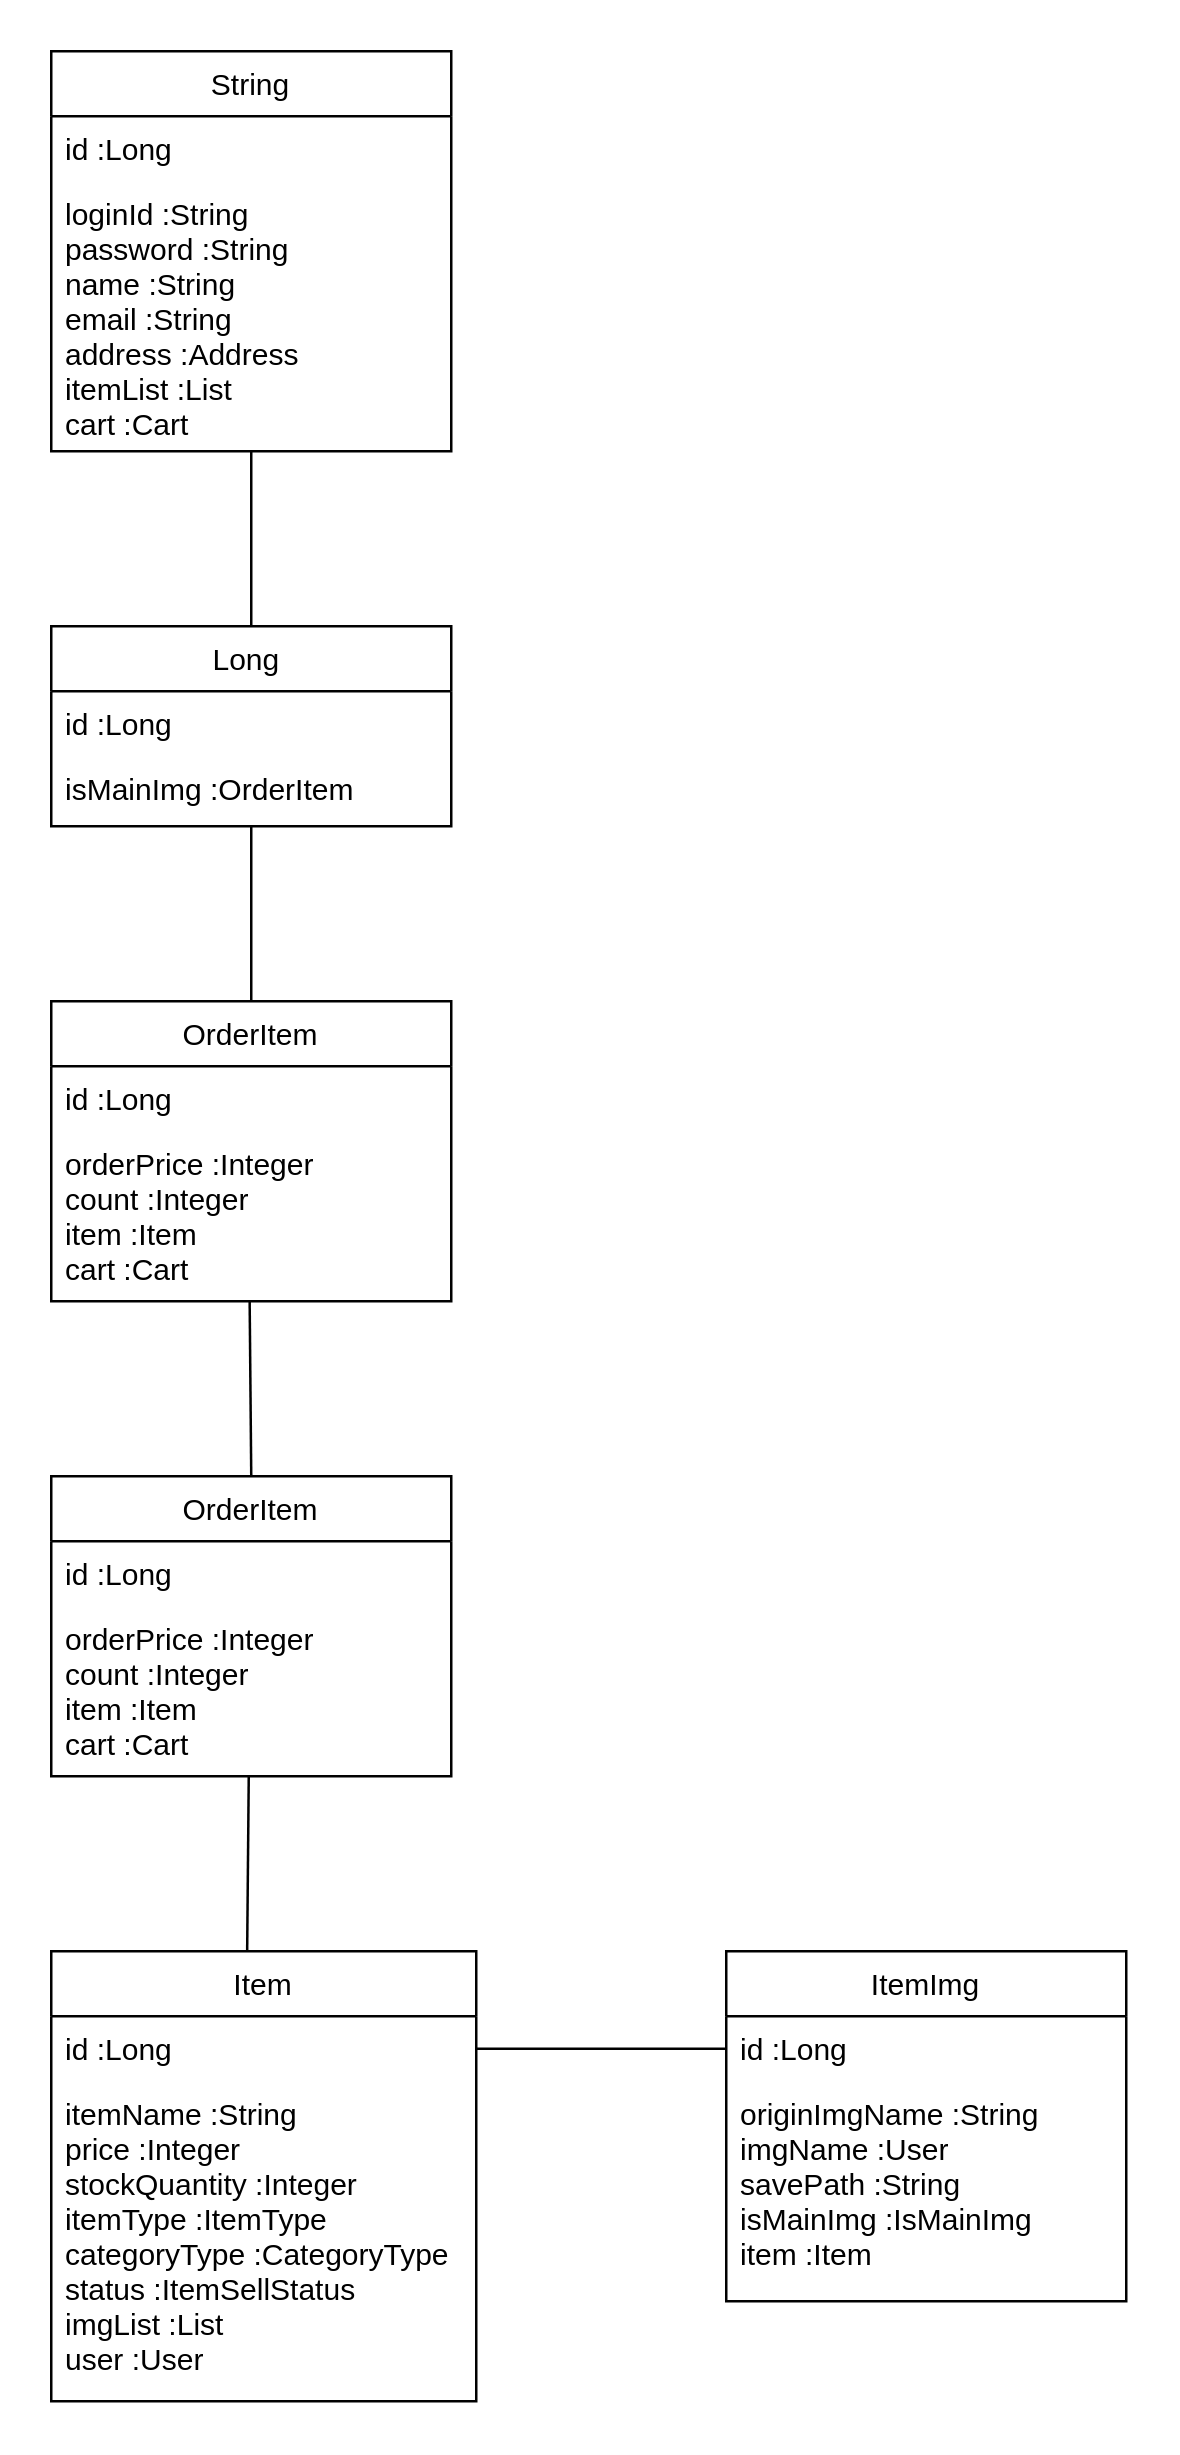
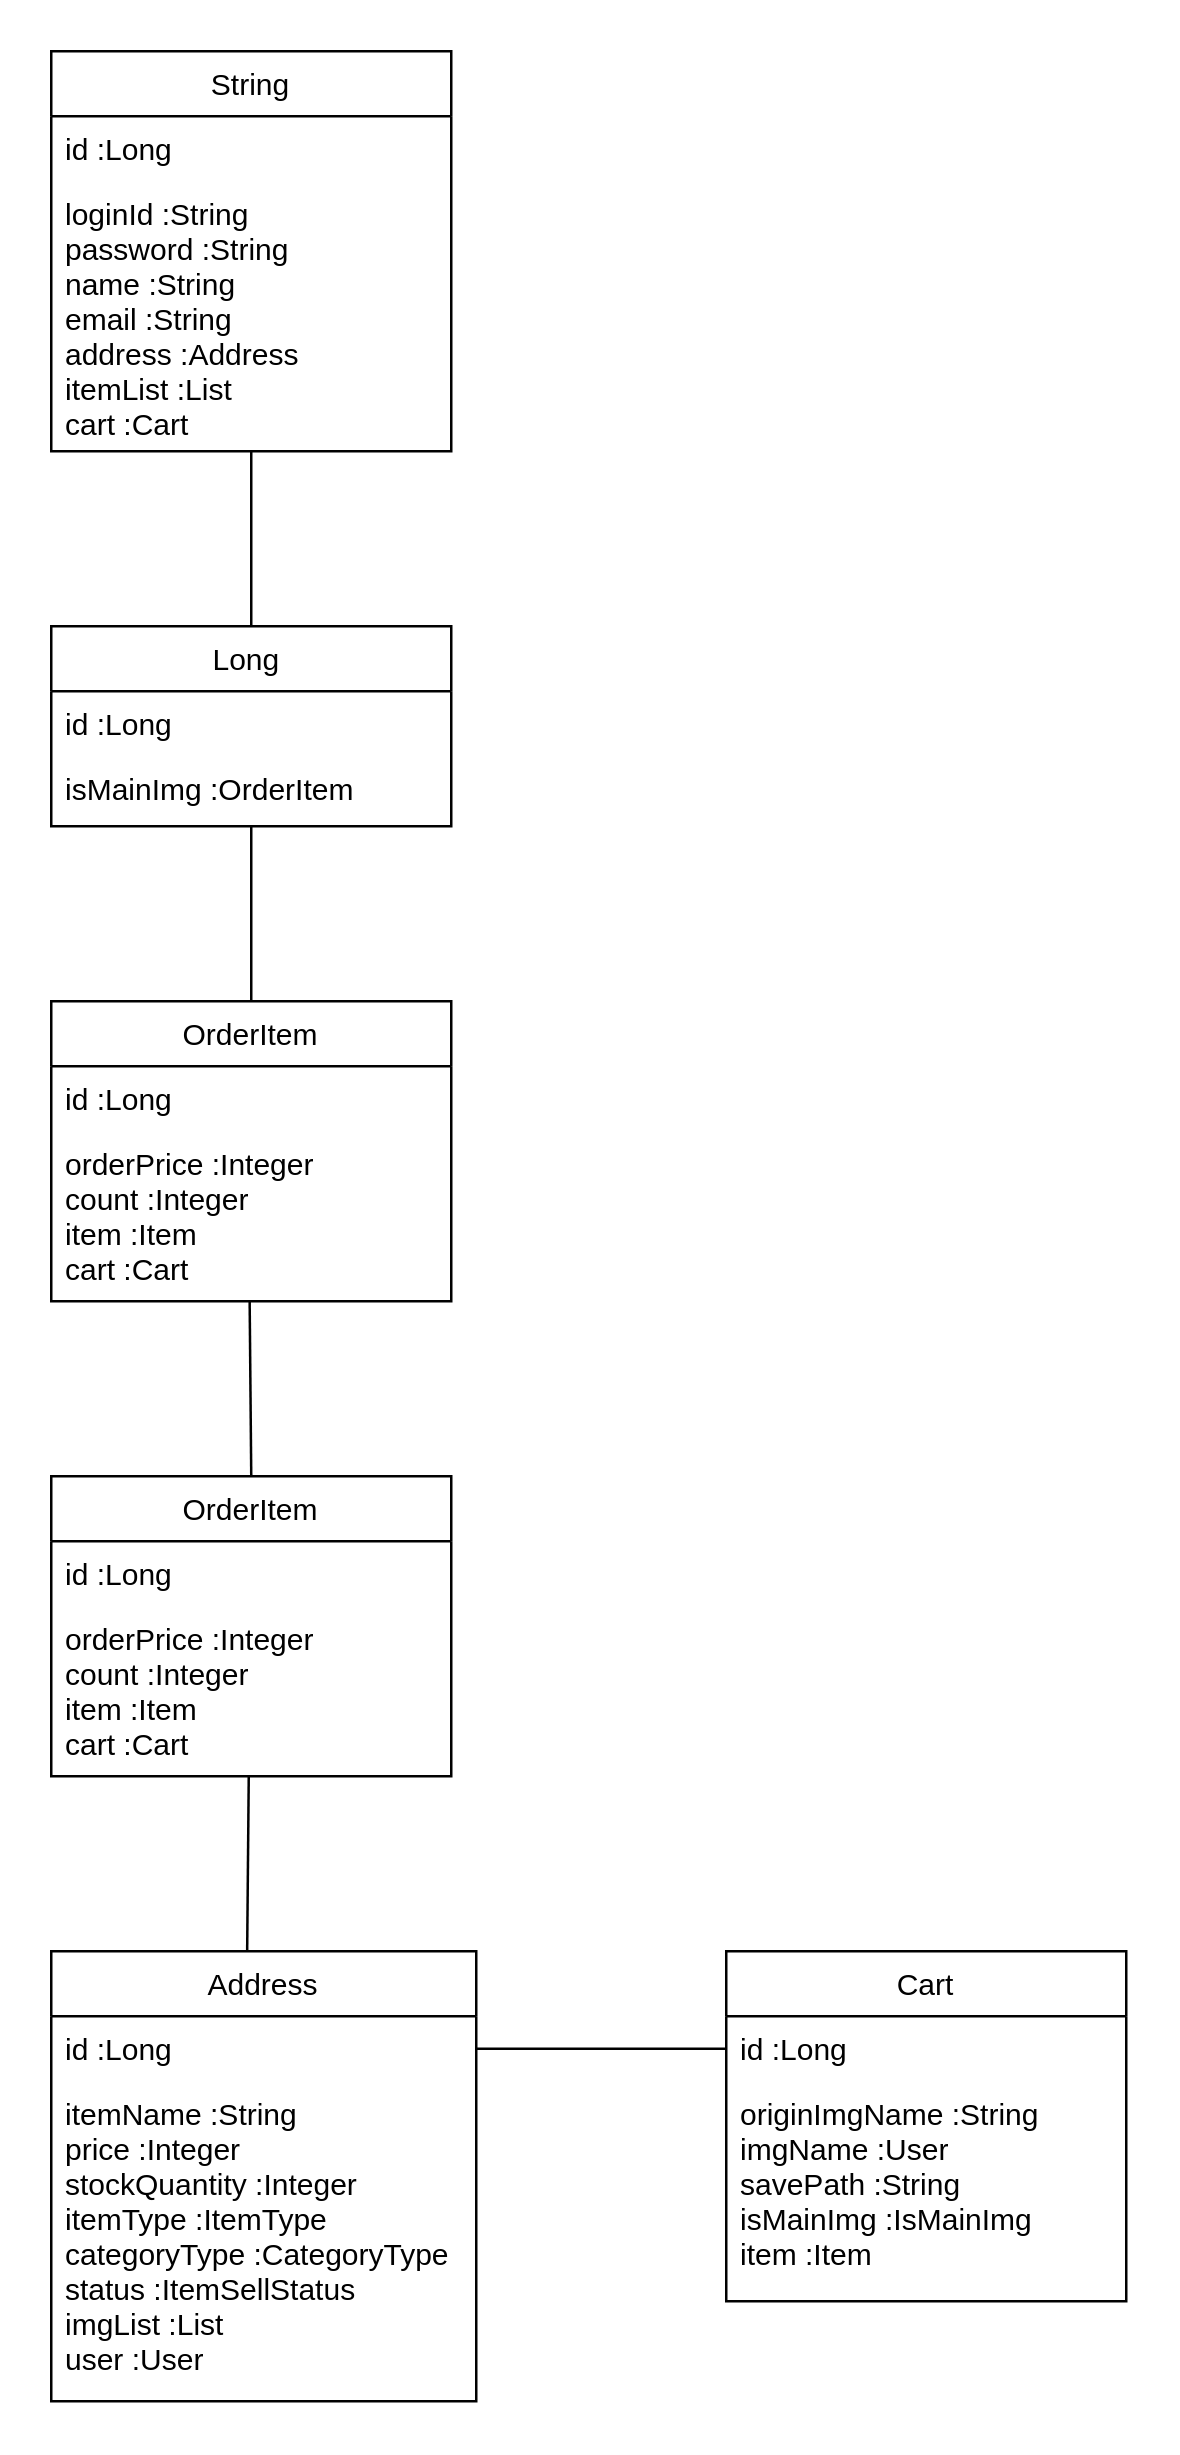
(263, 1985) -> (263, 1985)
(925, 1985) -> (925, 1985)
